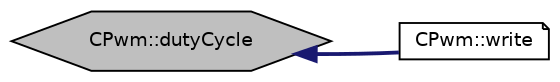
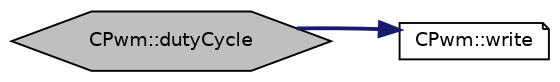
(358, 54) -> (338, 28)
